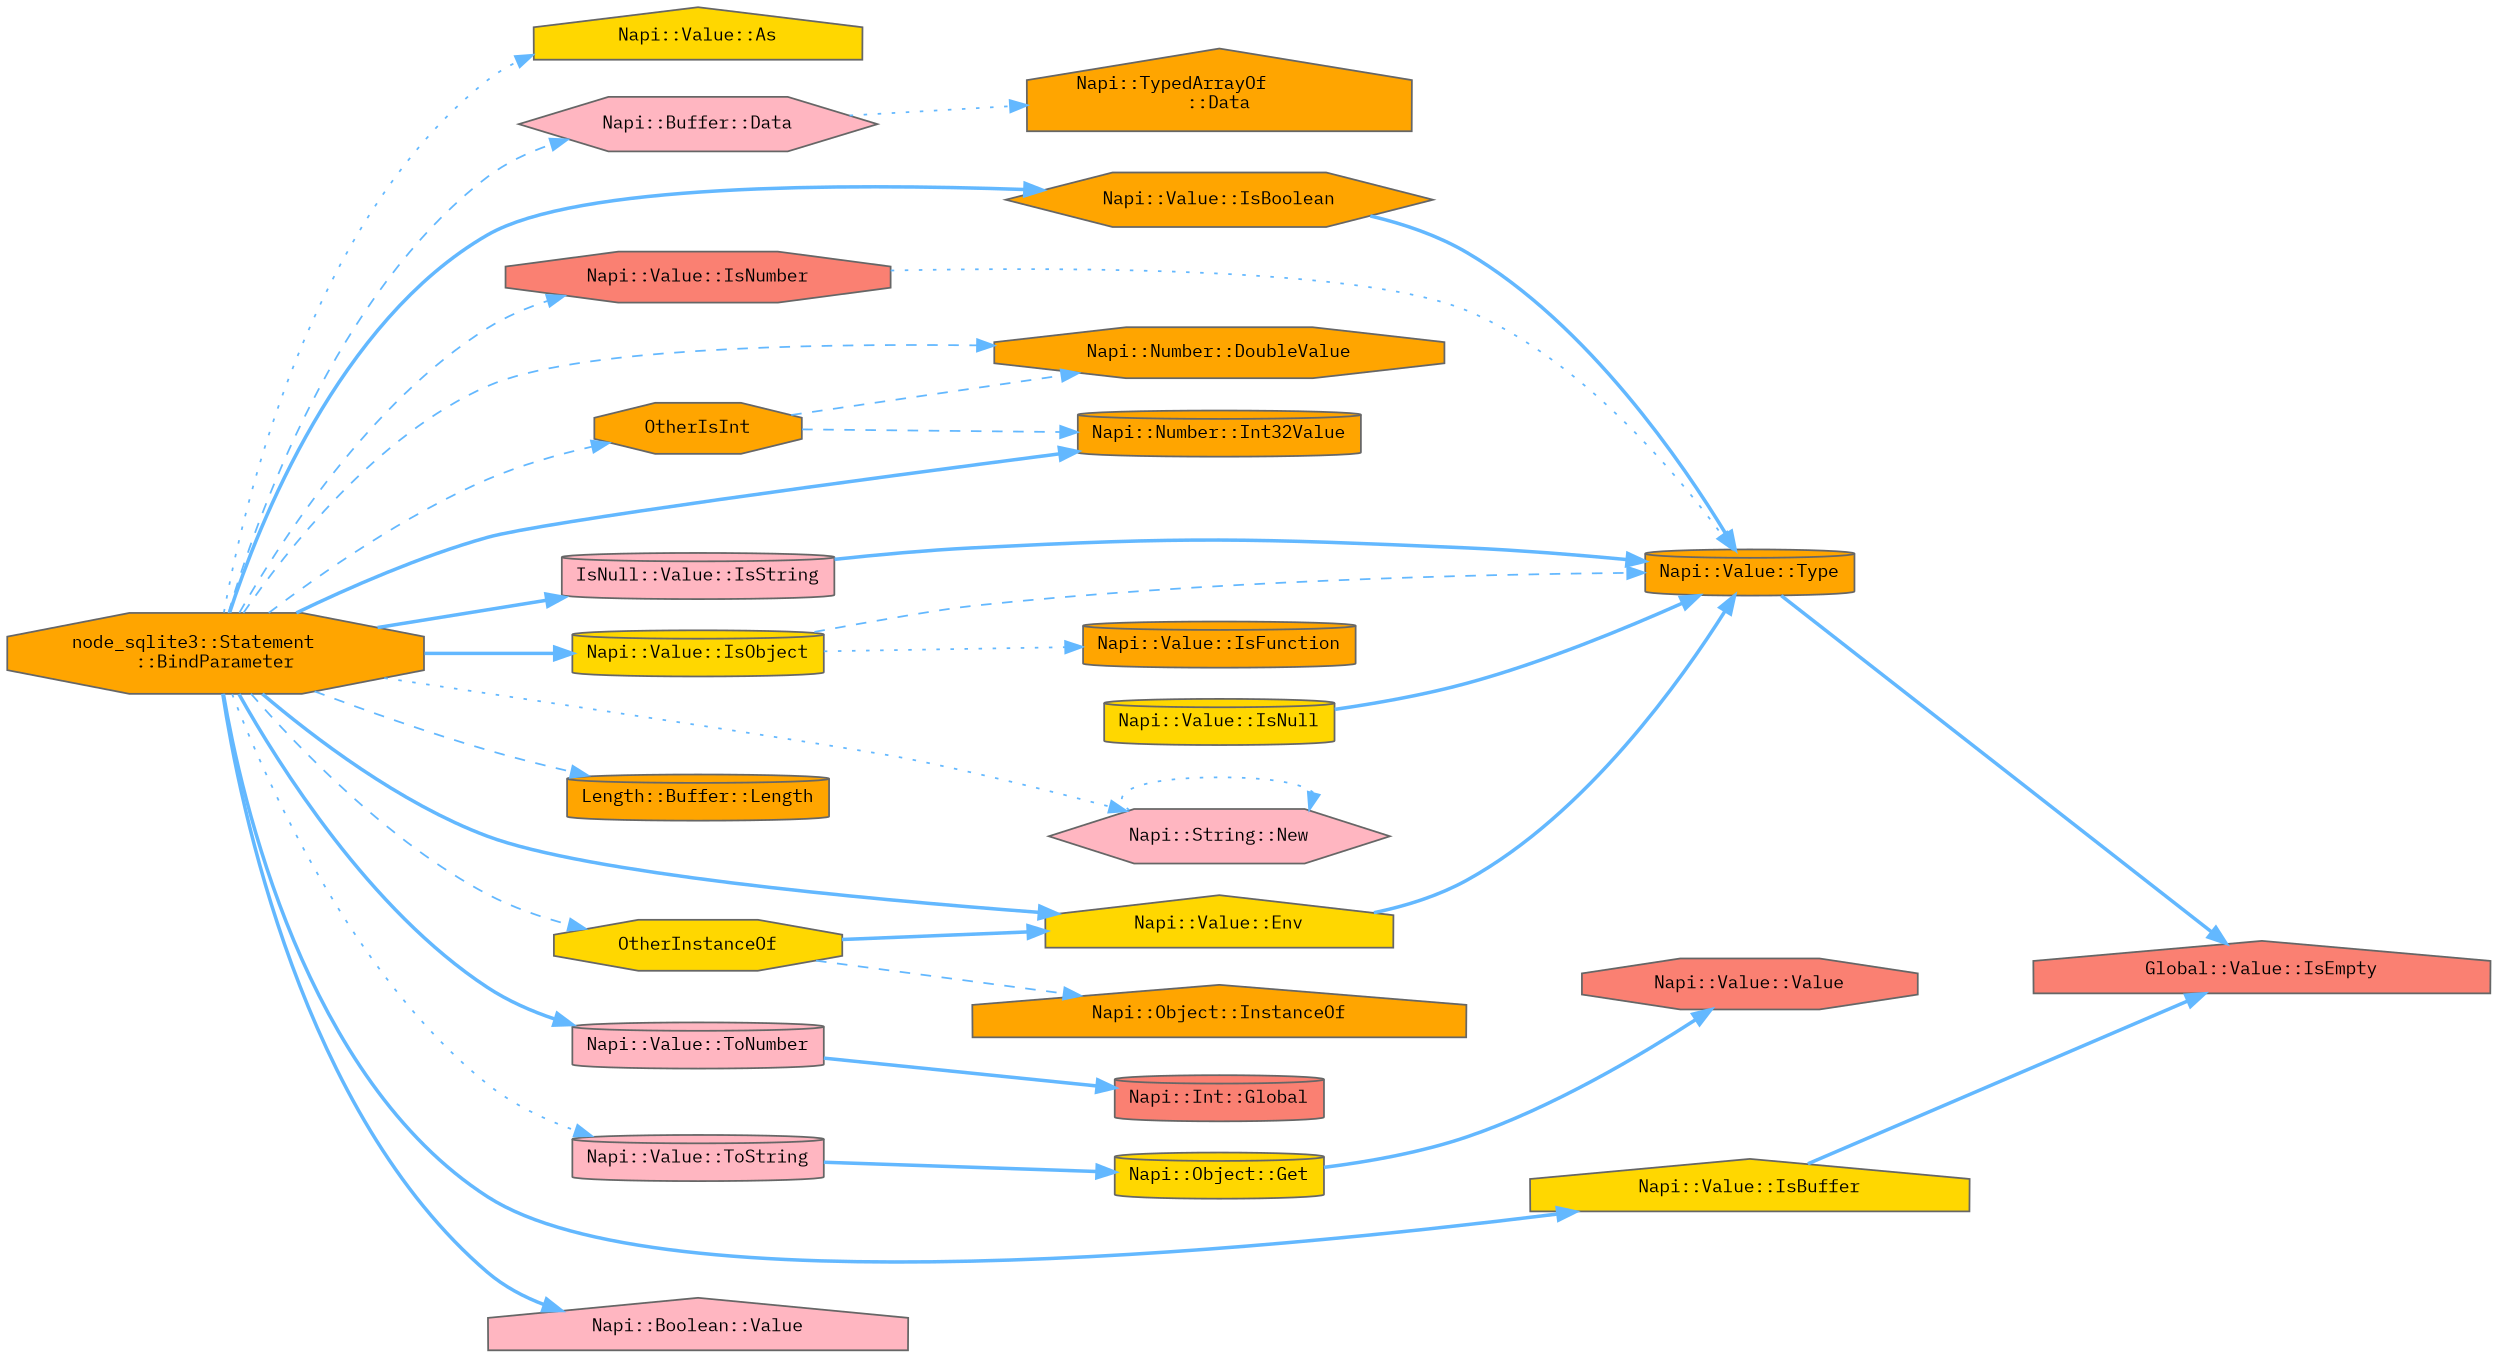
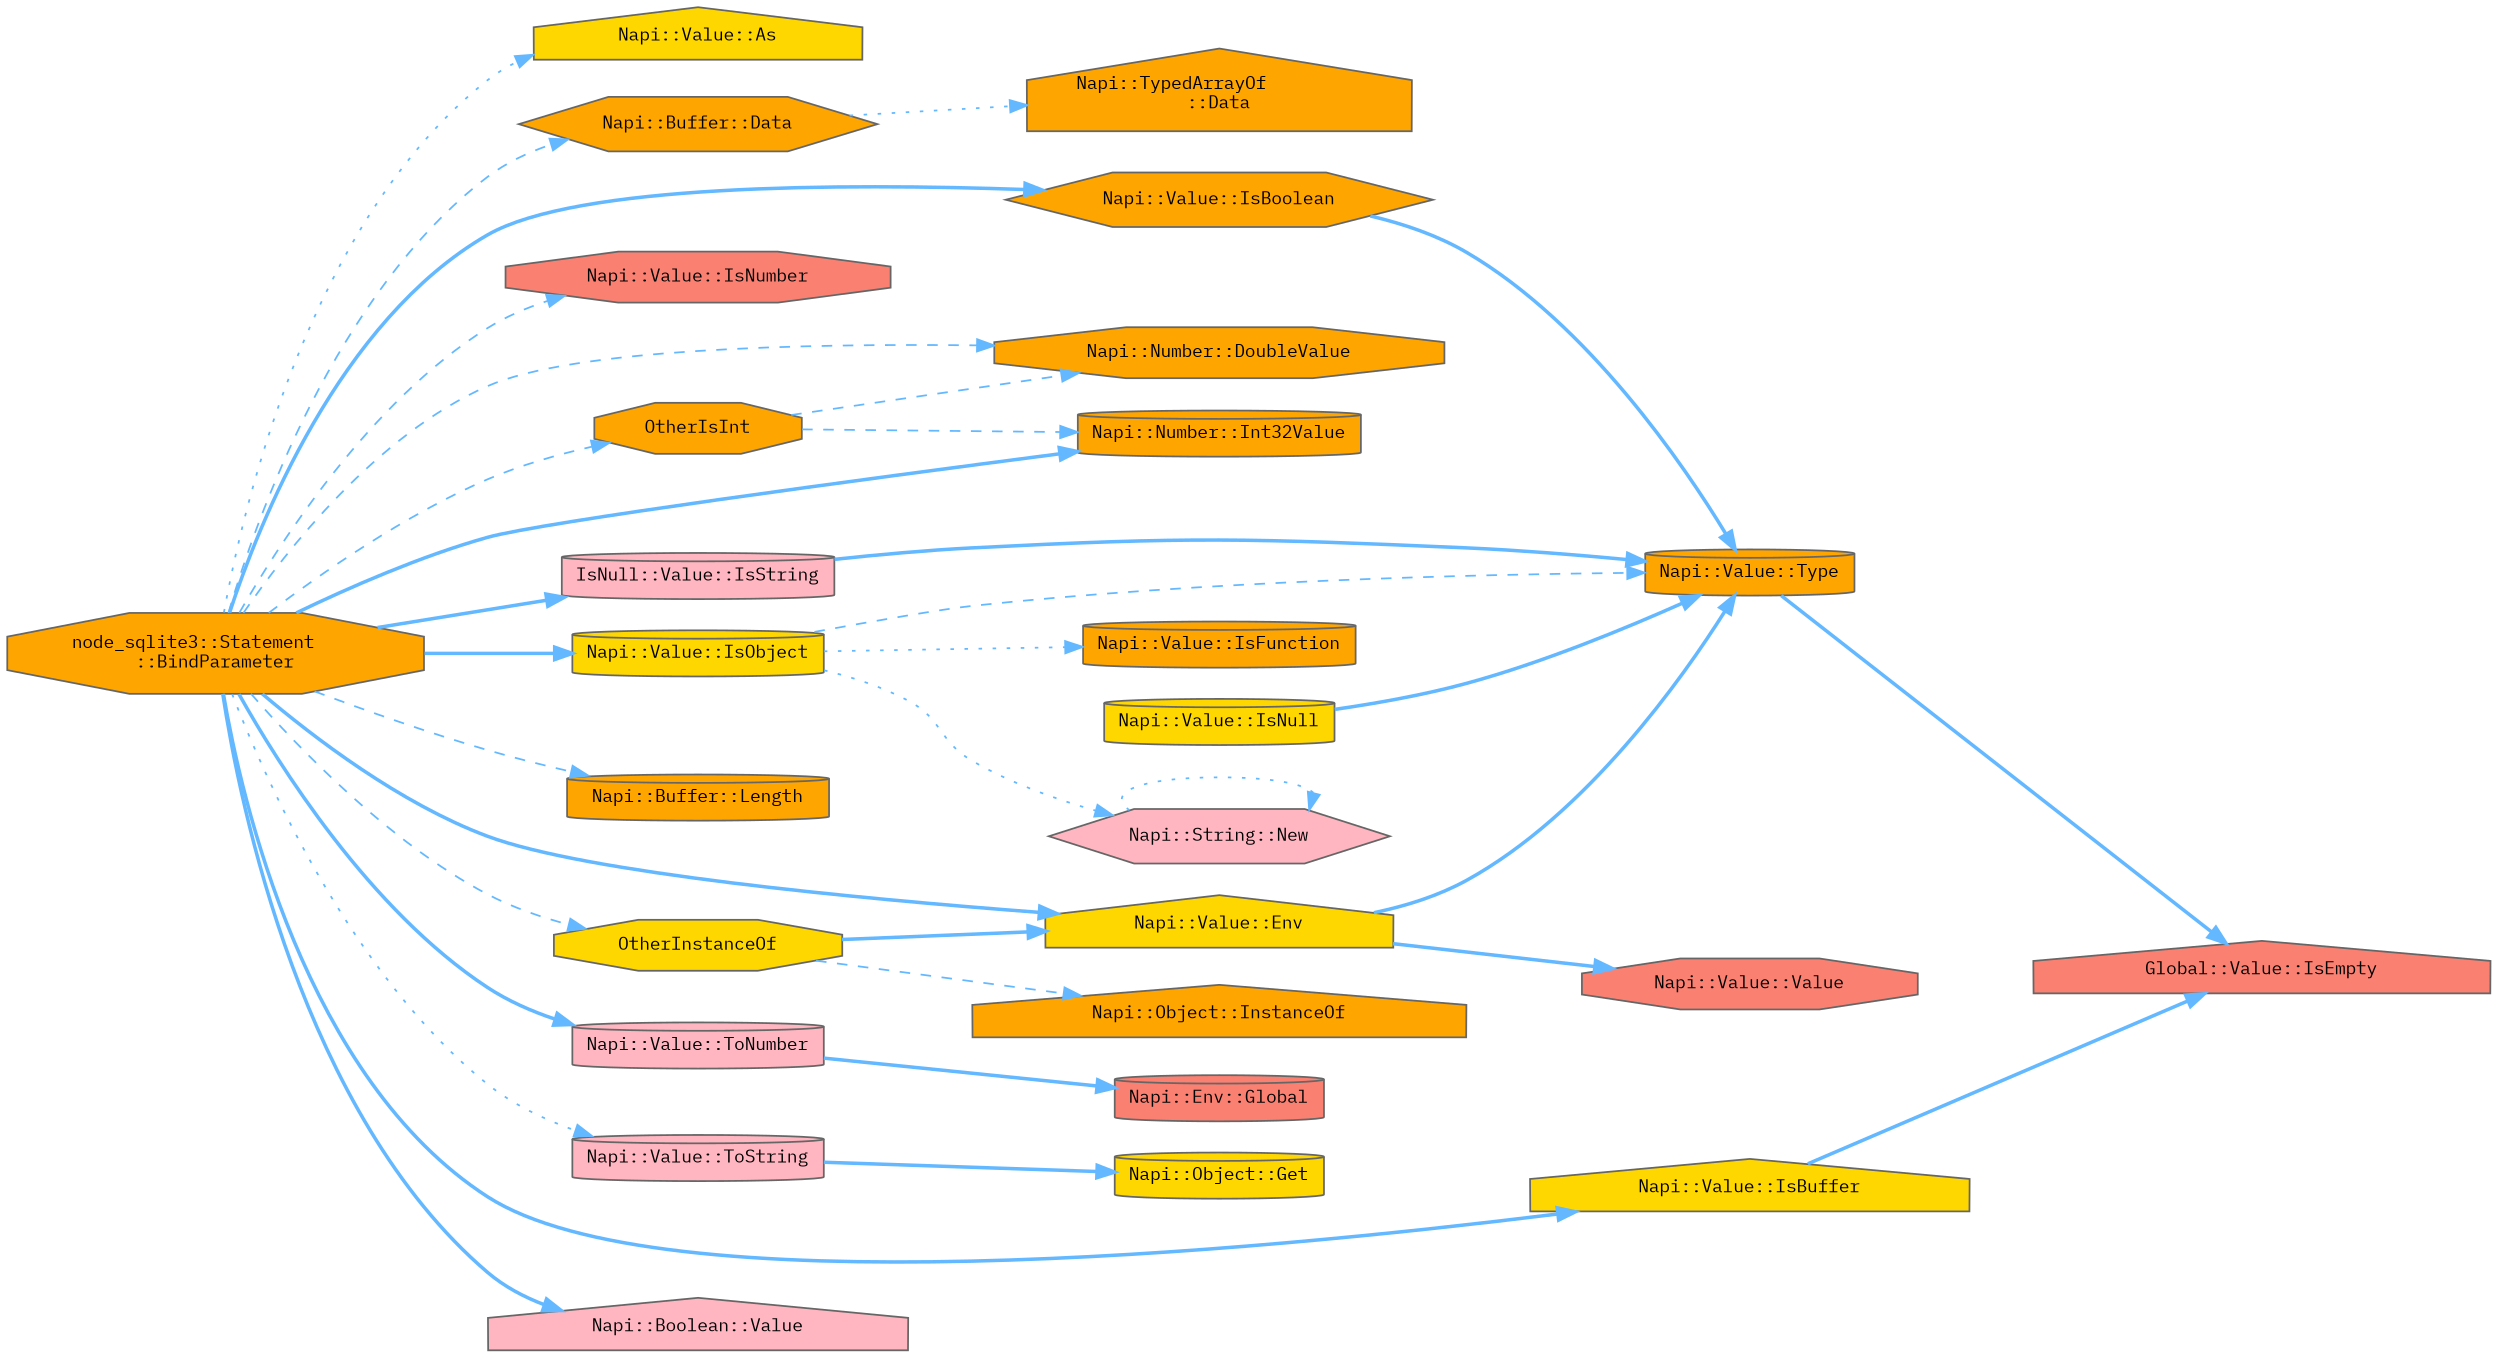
(698, 124) -> (698, 124)
(1352, 285) -> none
(749, 733) -> (954, 747)
(698, 798) -> (698, 798)
(1219, 1098) -> (1219, 1098)
(1519, 1117) -> (1494, 955)
